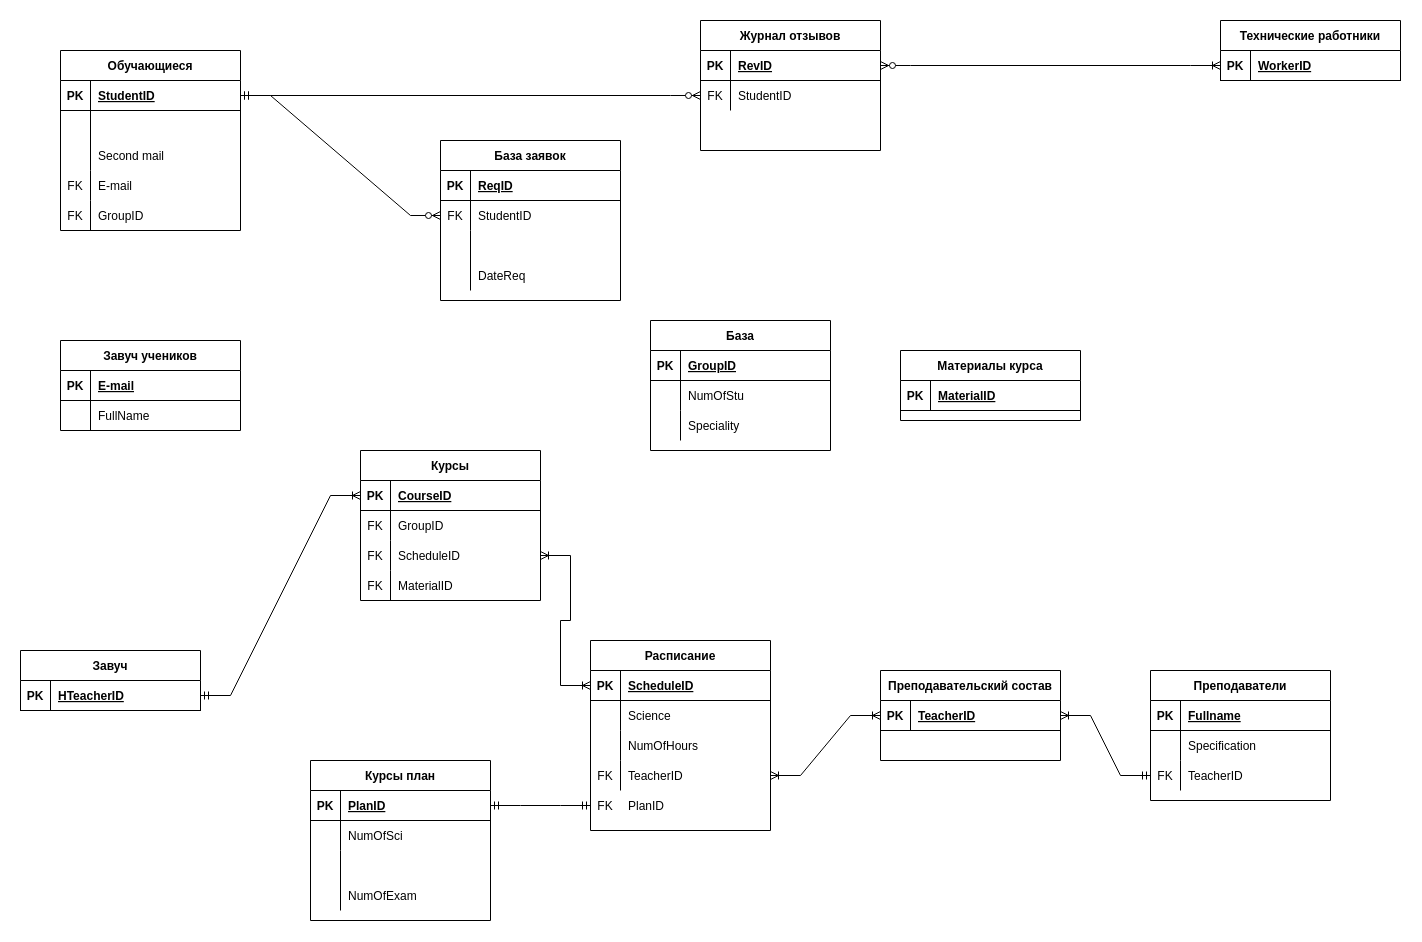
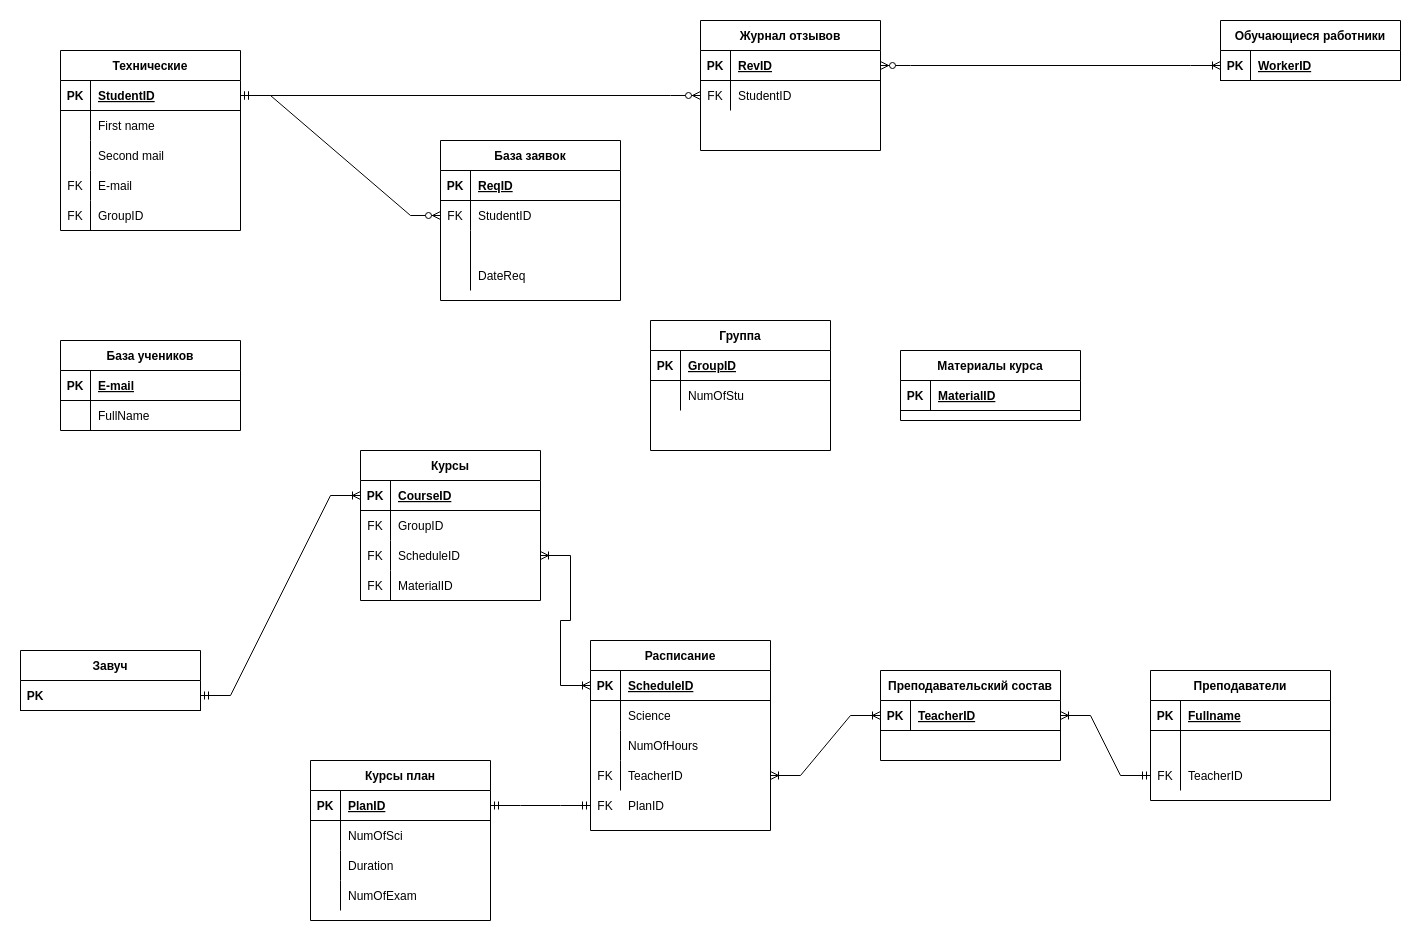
(1310, 36) -> (1310, 36)
(150, 66) -> (150, 66)
none -> (166, 126)
(740, 336) -> (740, 336)
(150, 356) -> (150, 356)
(756, 426) -> none
(126, 696) -> none
(1256, 746) -> none
none -> (416, 866)
